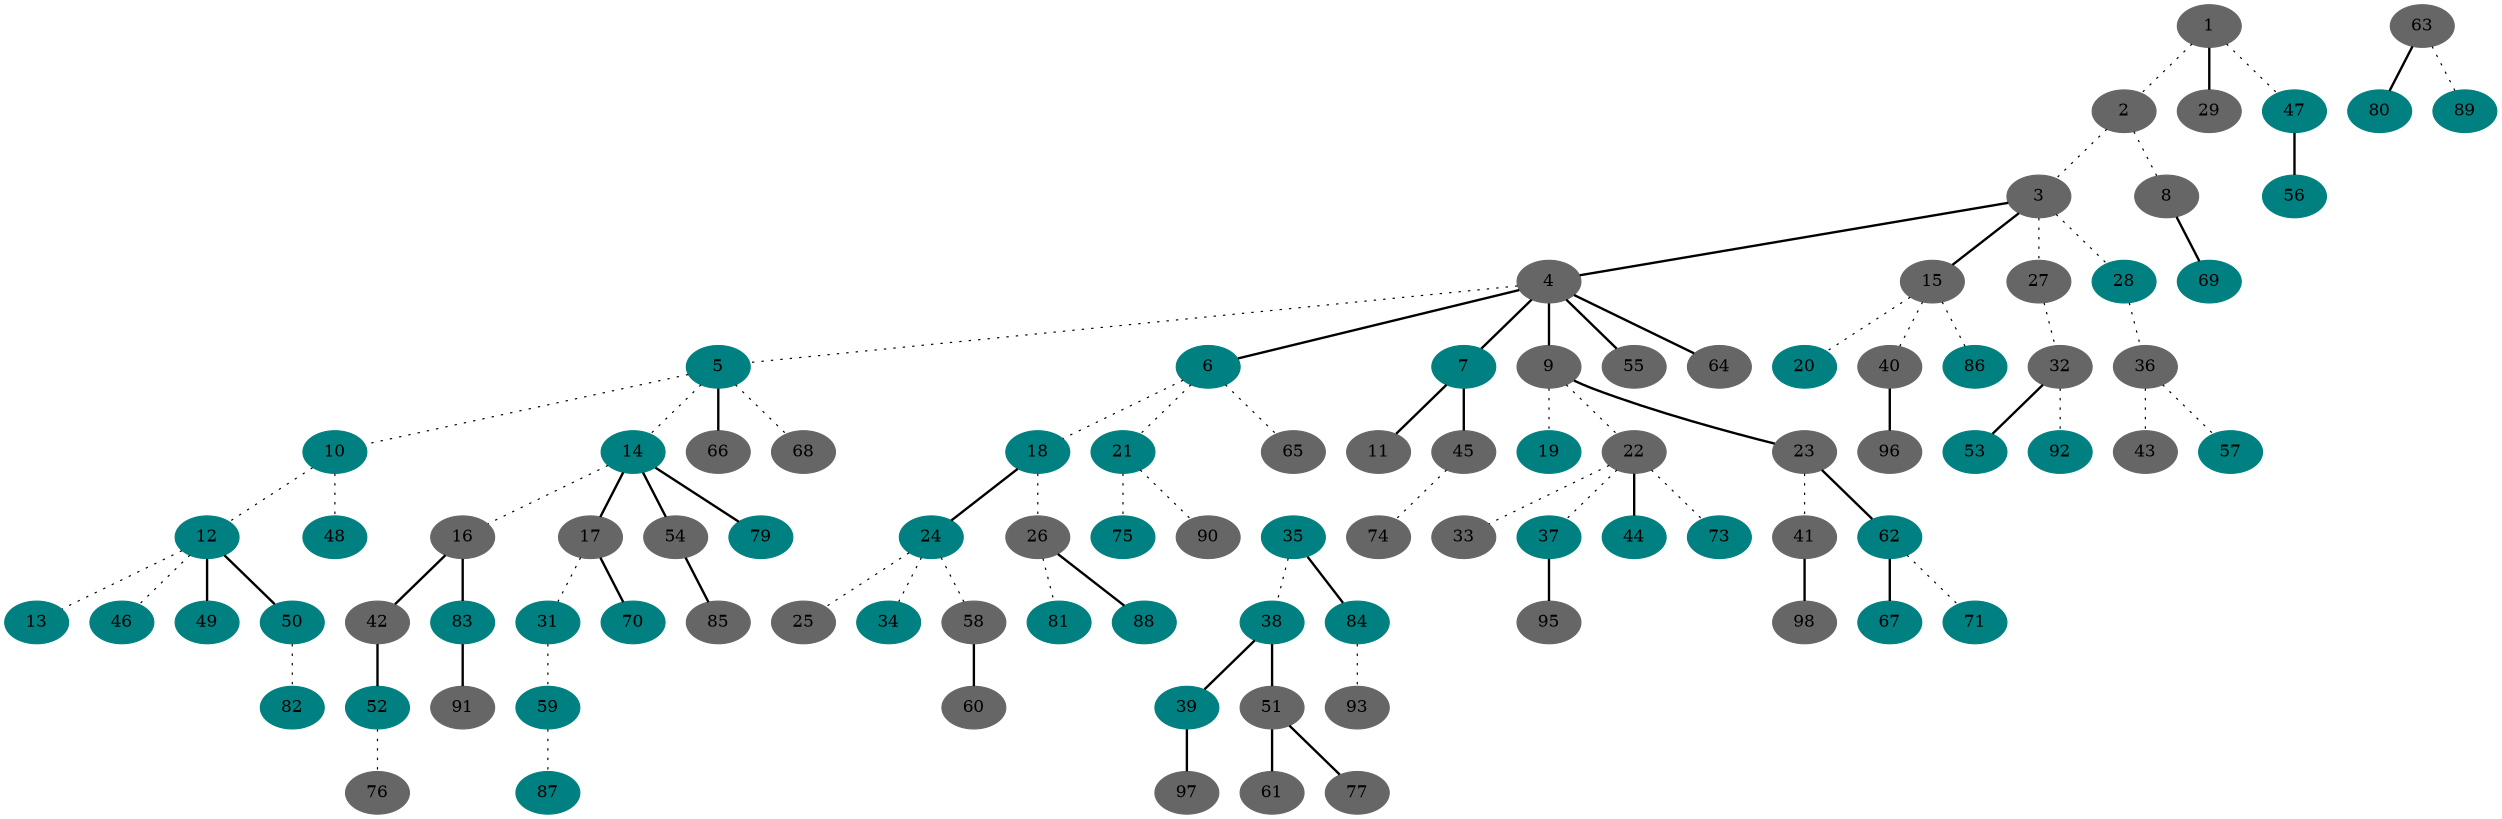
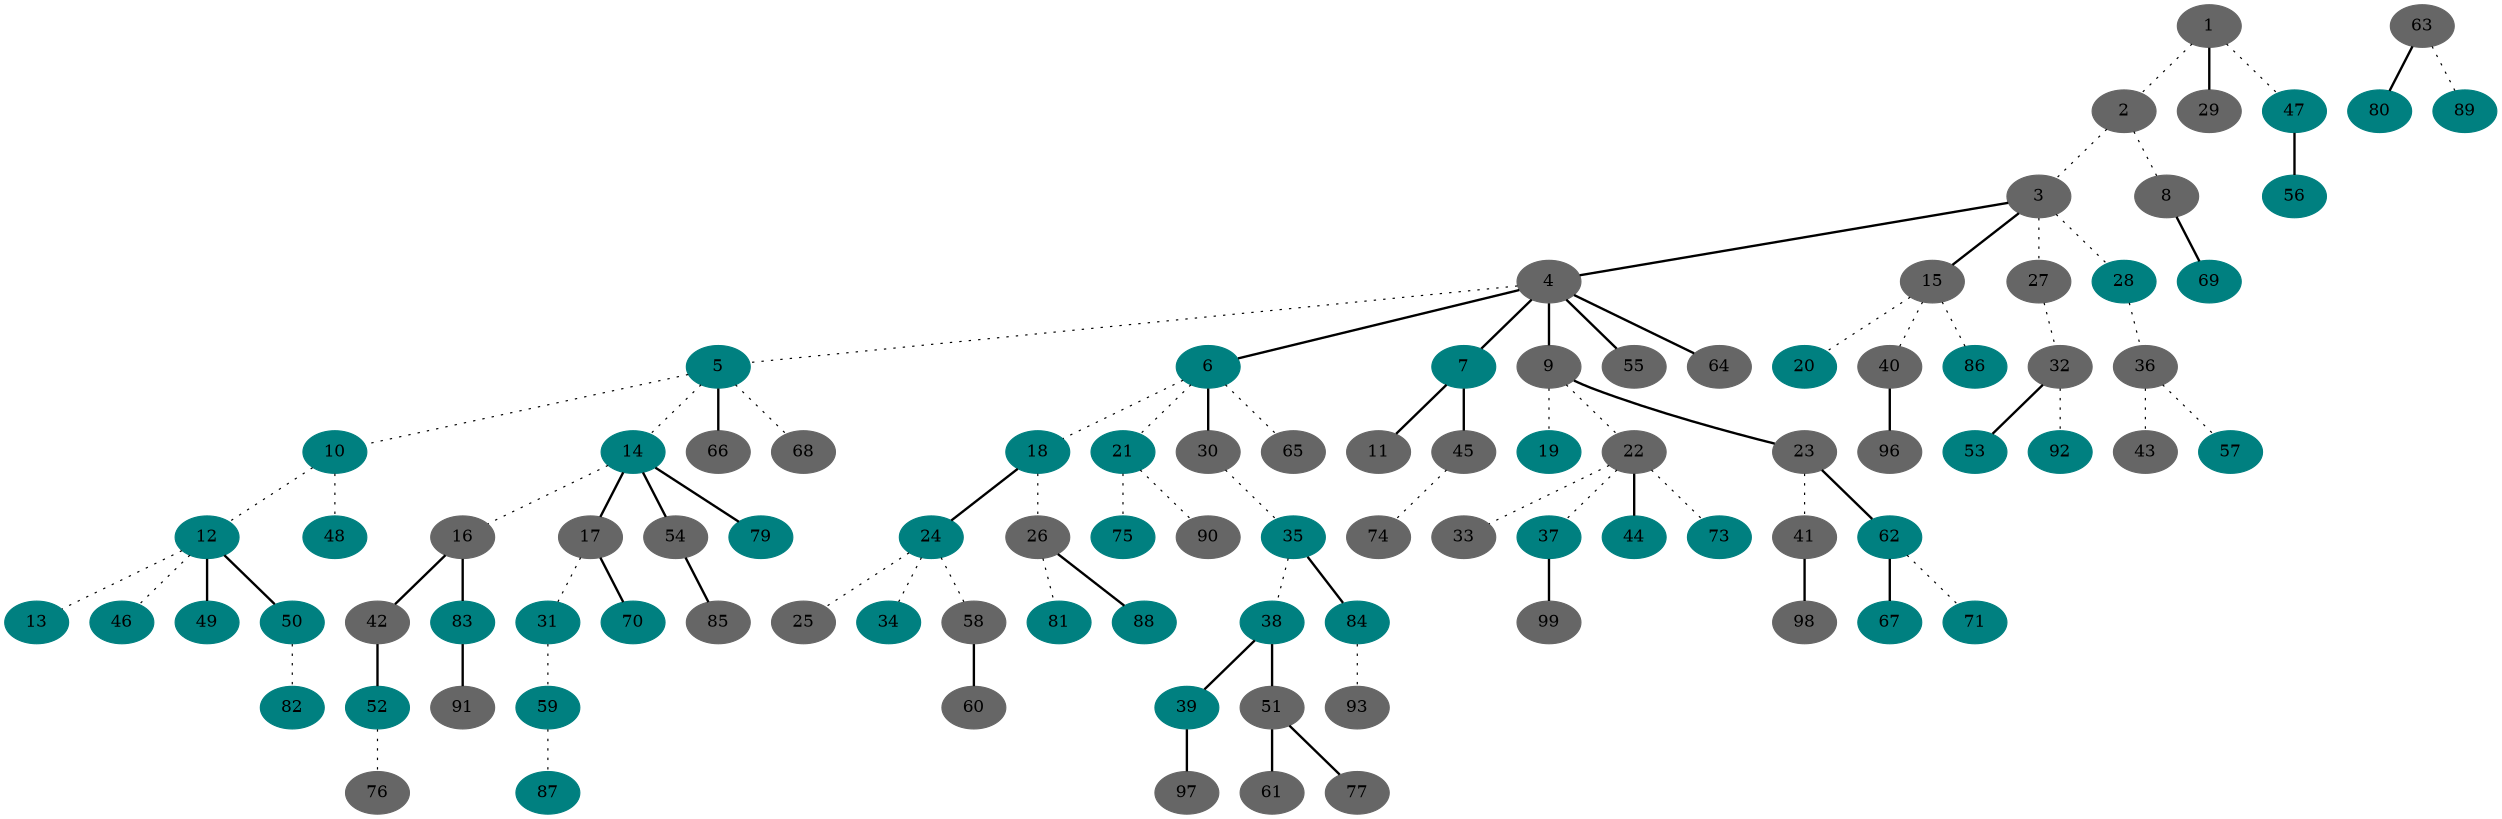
none -> (1208, 452)
(1549, 622) -> (1549, 622)
